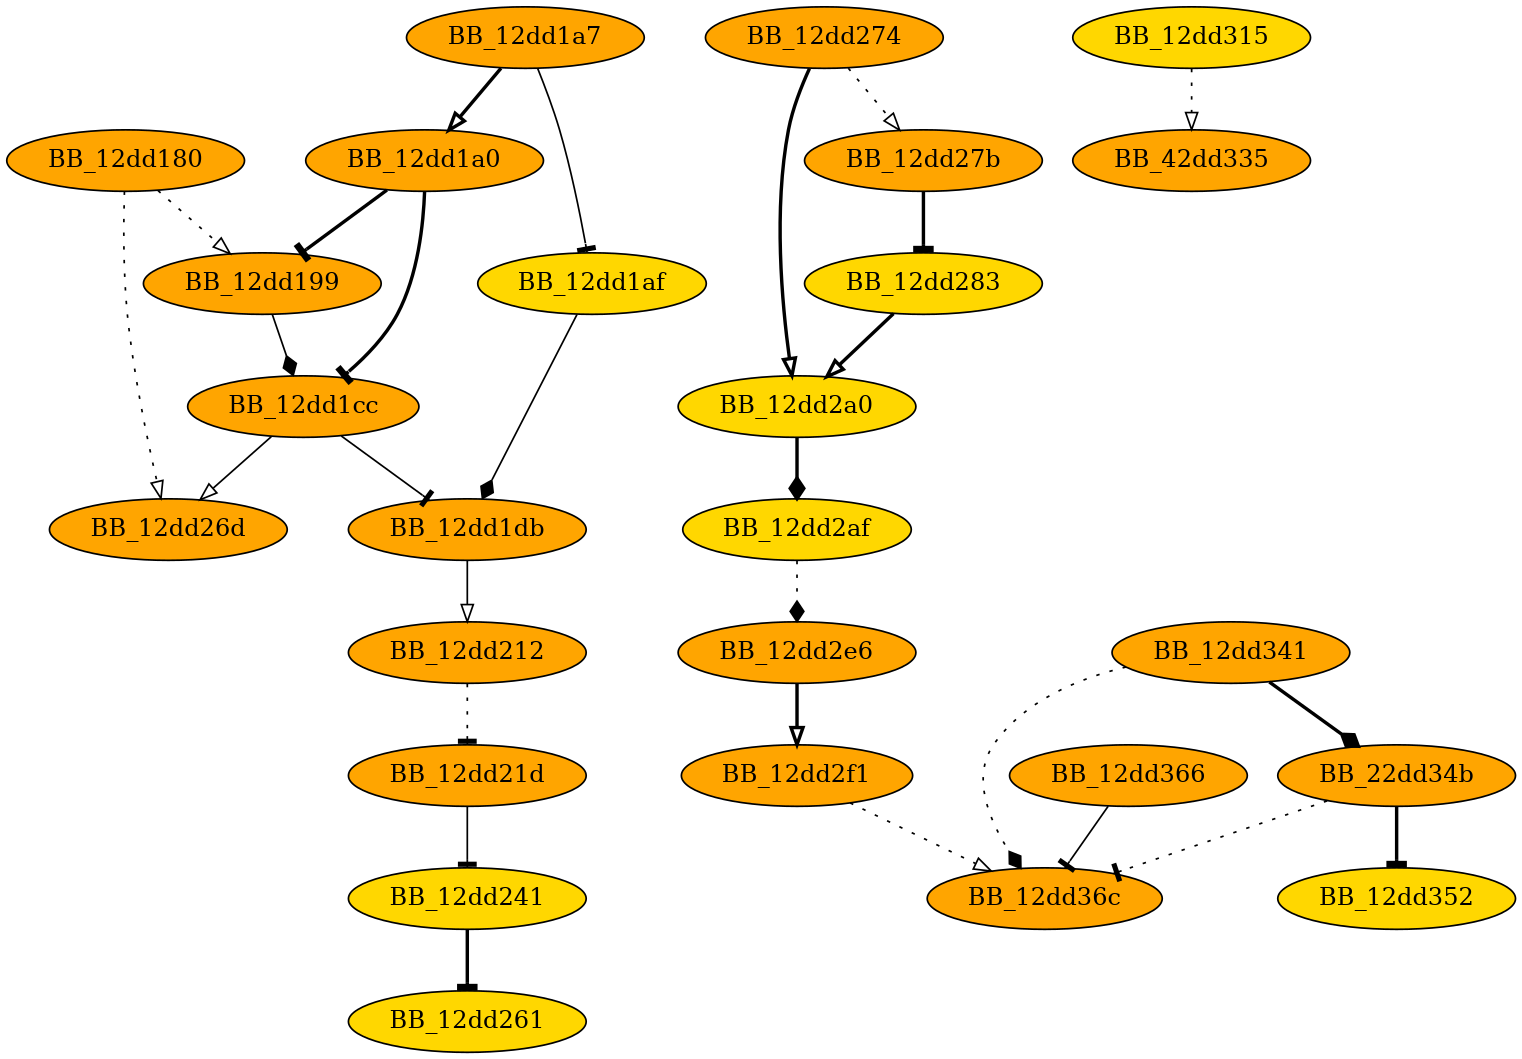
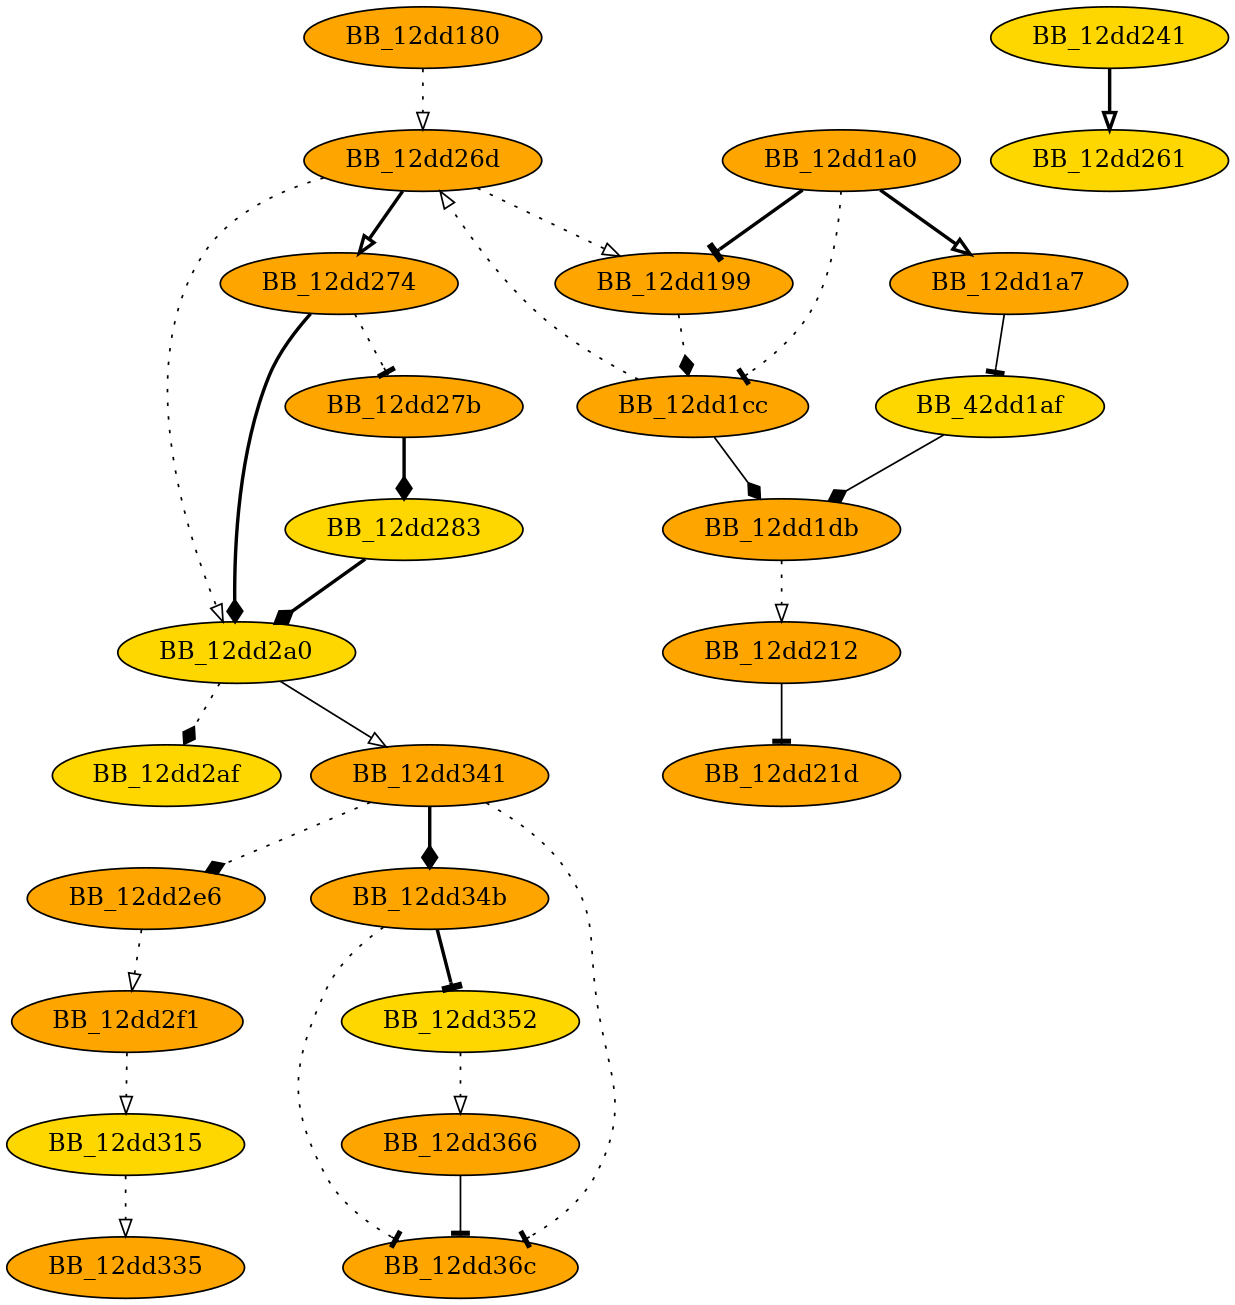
(481, 92) -> (918, 217)
(868, 92) -> (369, 341)
(1192, 161) -> (126, 1268)
(780, 212) -> (248, 449)
none -> (386, 215)
(188, 217) -> (541, 219)
(923, 218) -> (404, 458)
(592, 284) -> (990, 407)
(407, 291) -> (819, 295)
(279, 335) -> (682, 335)
(866, 339) -> (329, 585)
none -> (170, 357)
(797, 458) -> (207, 705)
(242, 462) -> (531, 307)
(382, 466) -> (731, 460)
(797, 581) -> (297, 833)
(467, 583) -> (782, 583)
(797, 706) -> (138, 952)
none -> (326, 710)
(467, 710) -> (782, 710)
(1007, 728) -> (599, 1015)
(1397, 776) -> (430, 899)
(467, 833) -> none
(913, 833) -> (127, 1075)
(467, 956) -> (1110, 91)
none -> (460, 1075)
